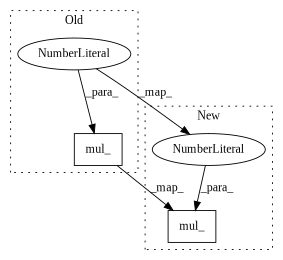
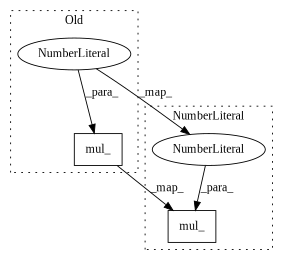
(209, 116) -> (209, 116)
